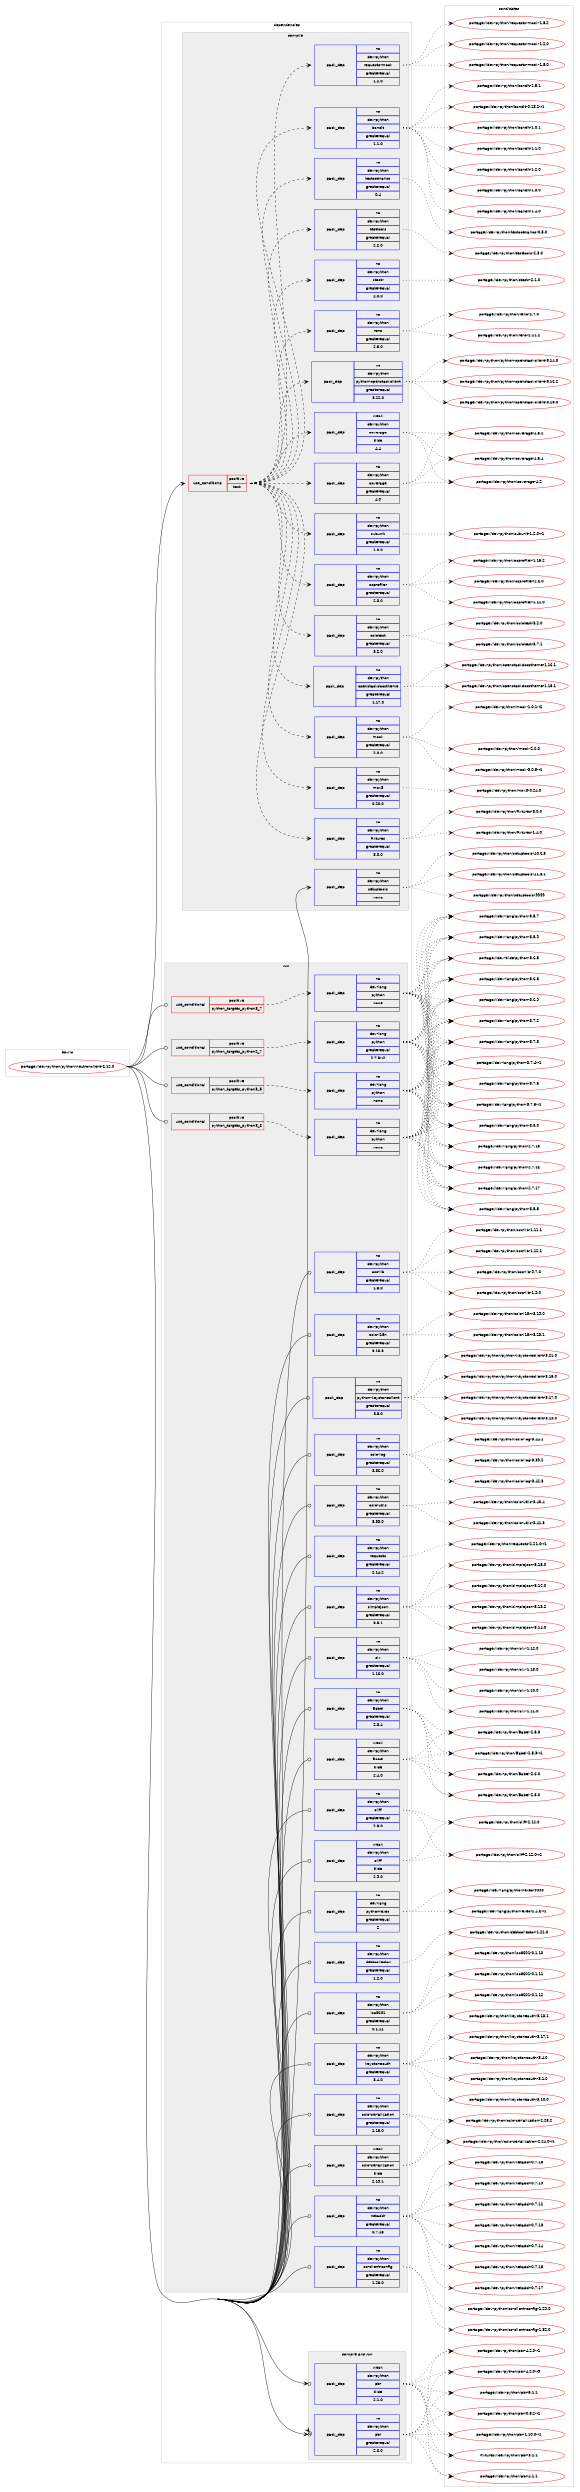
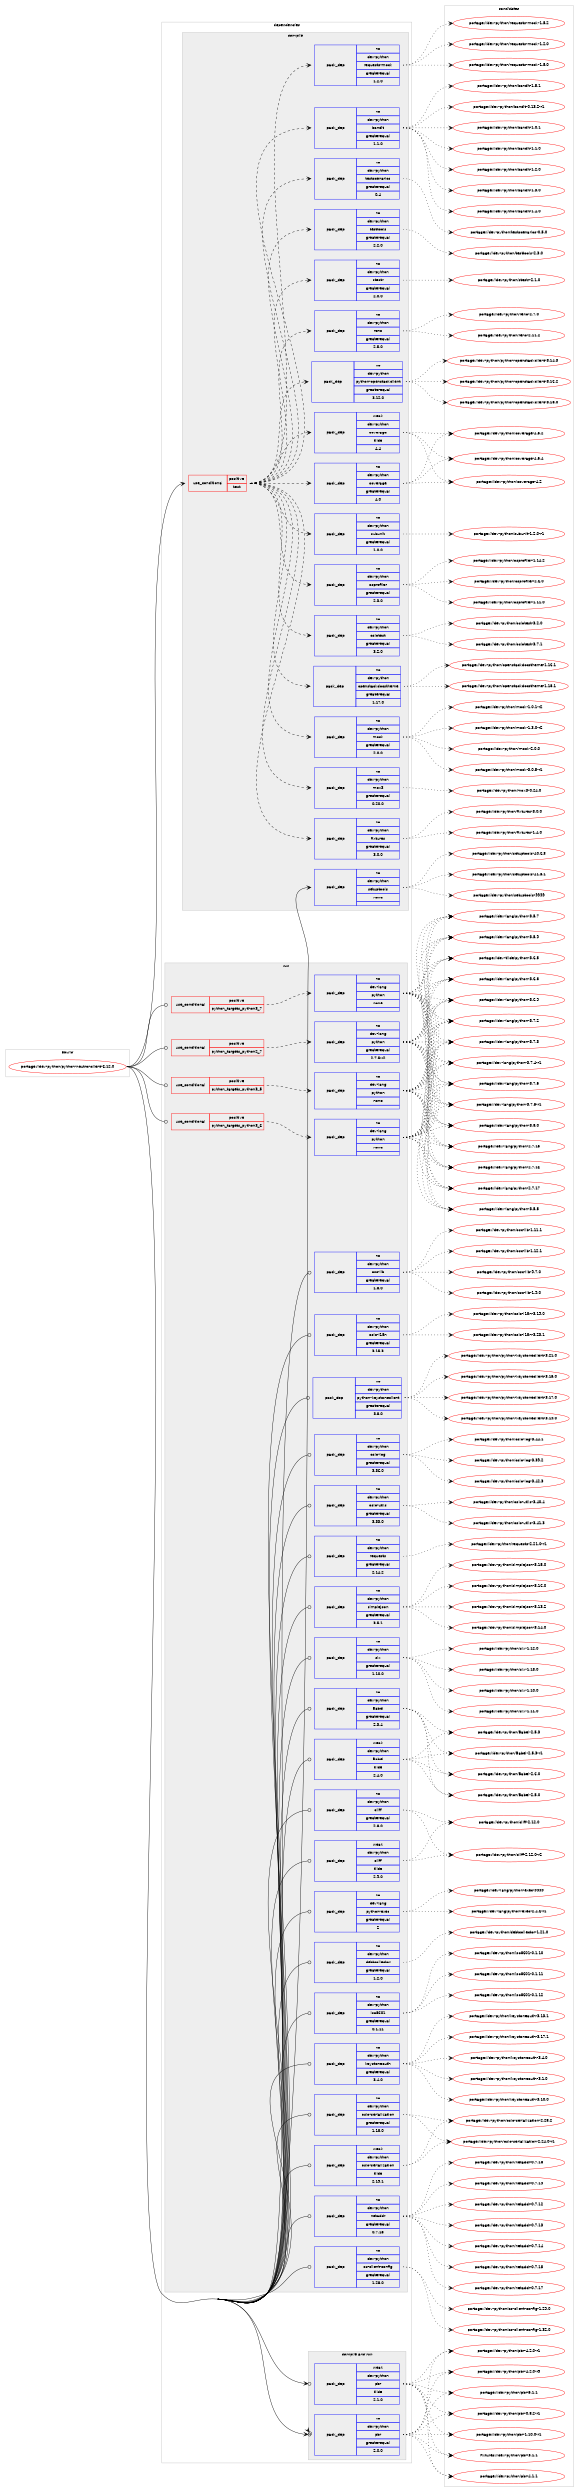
(509, 561) -> (509, 561)
none -> (509, 728)
